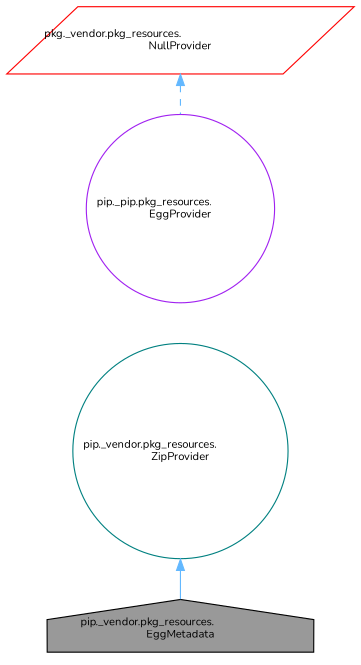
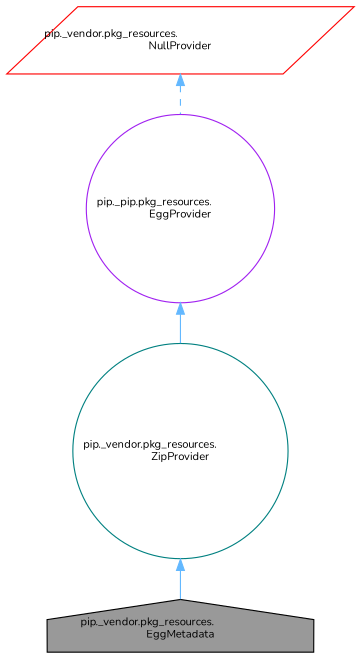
(180, 40) -> (180, 40)
none -> (180, 329)
